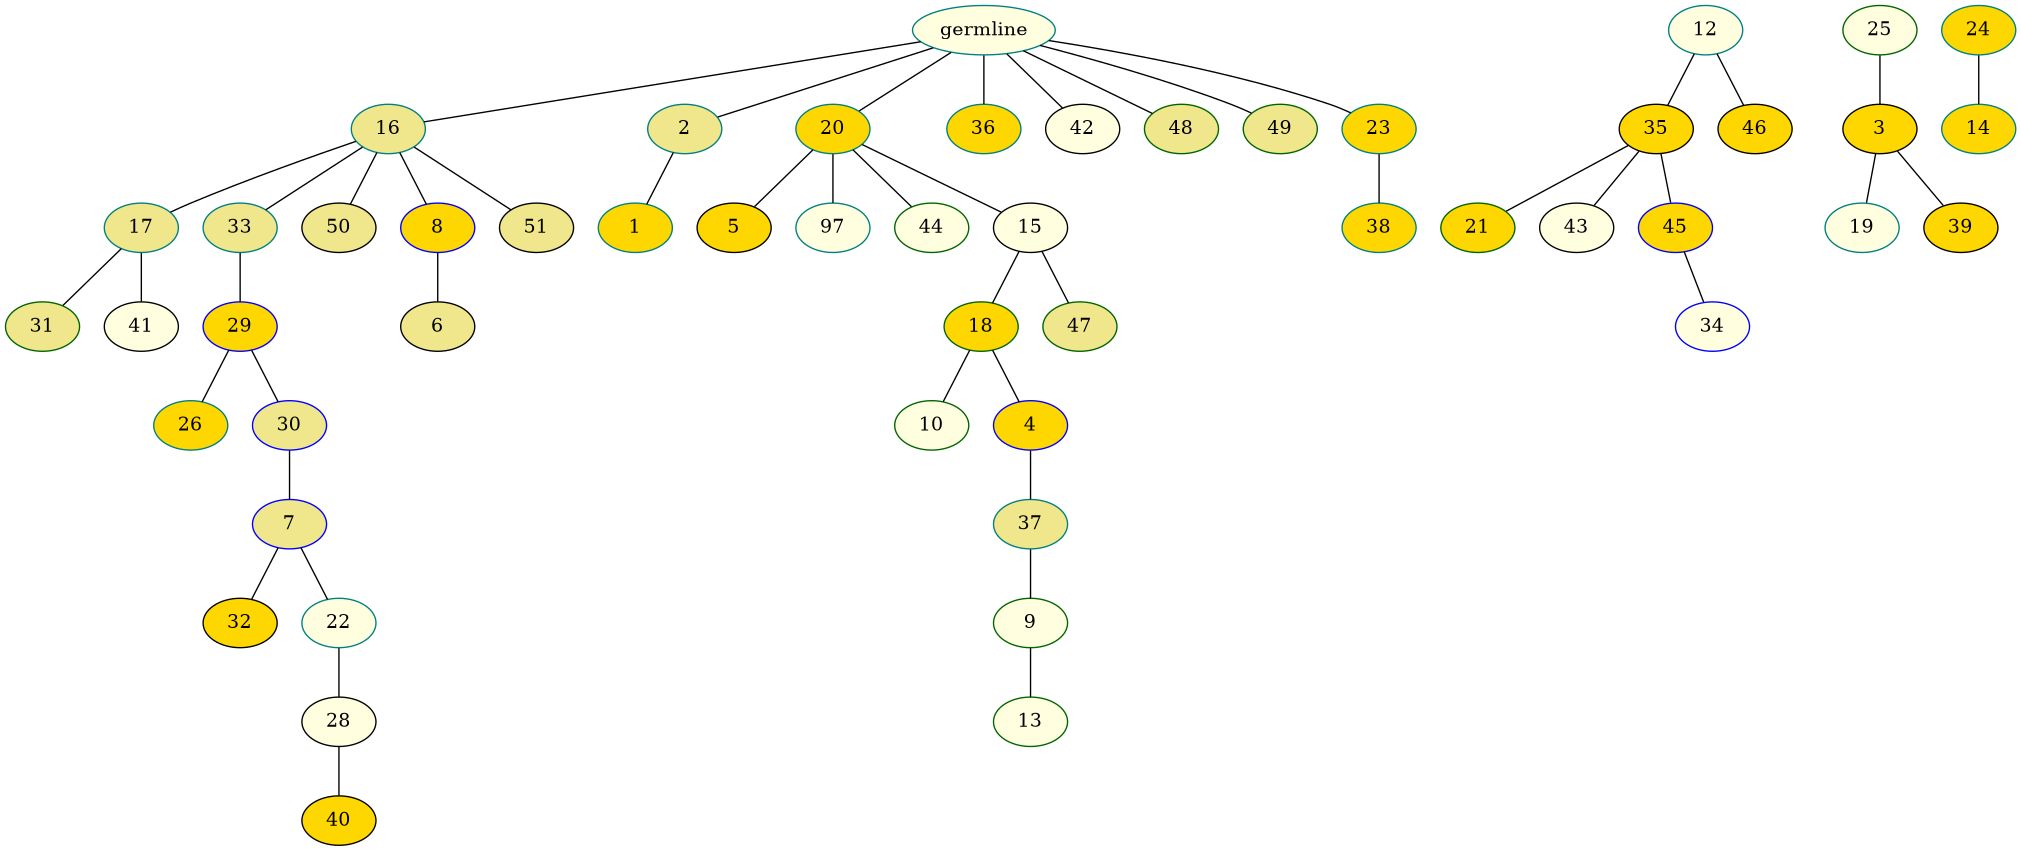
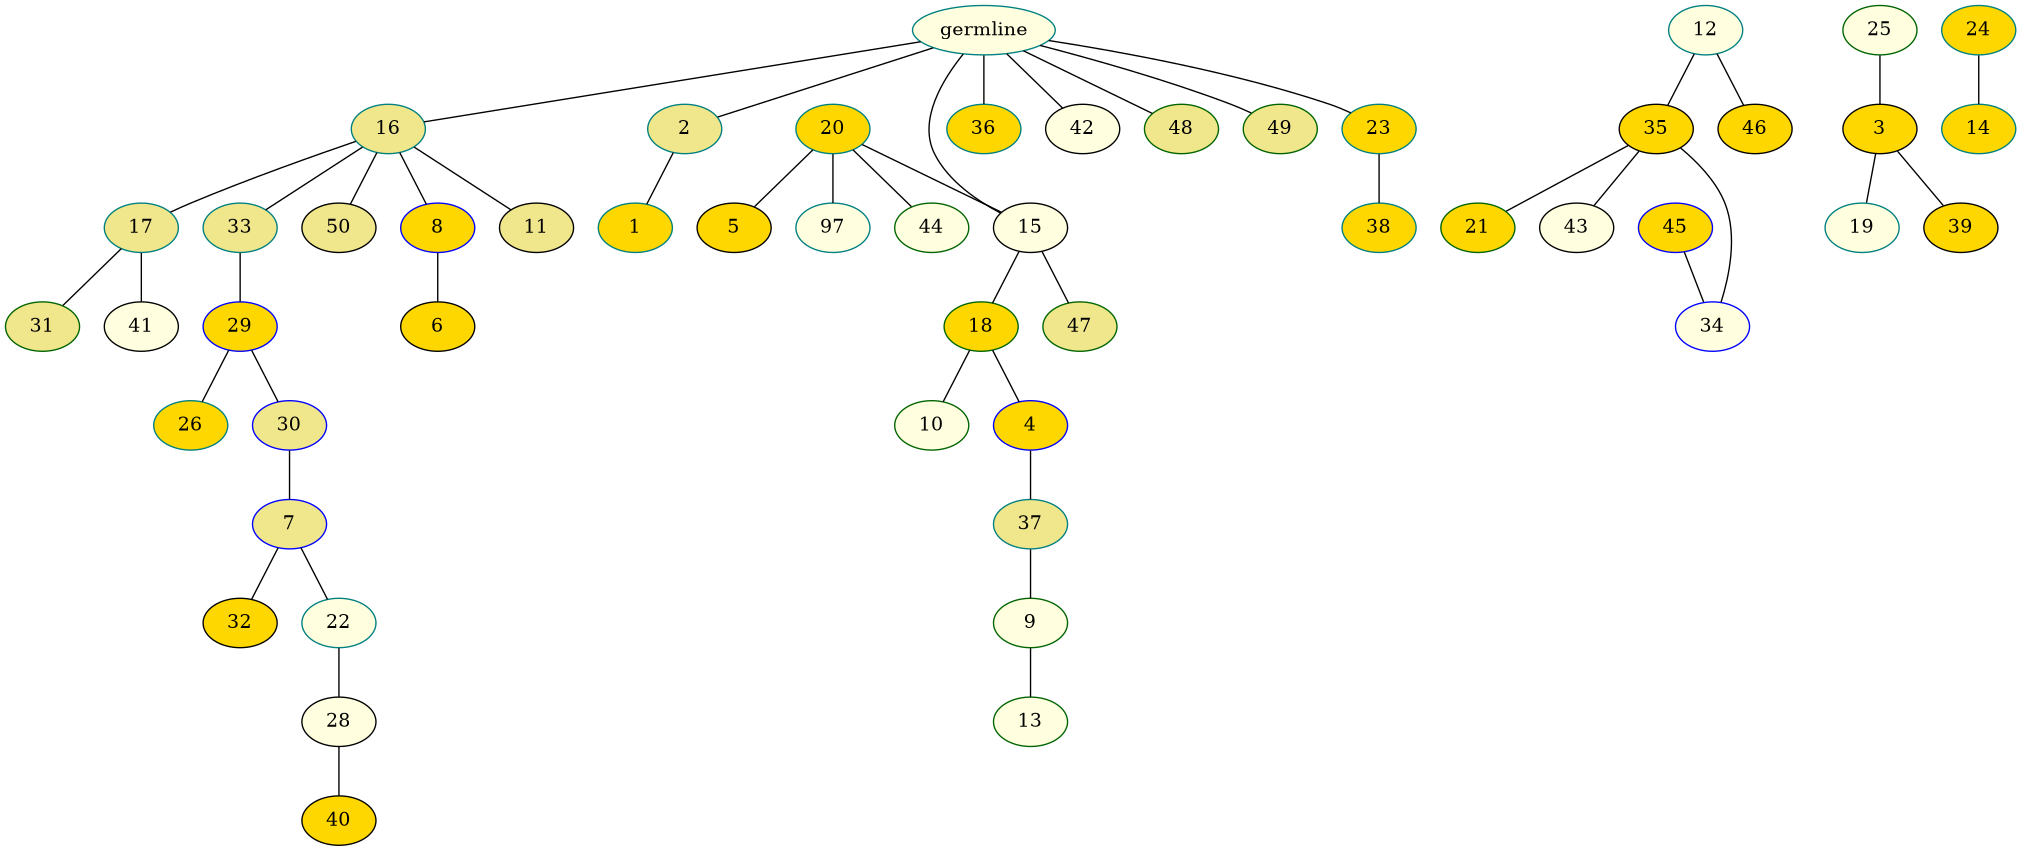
(905, 82) -> (931, 145)
(1666, 178) -> (1729, 217)
(537, 228) -> (537, 228)
(438, 327) -> (438, 327)
